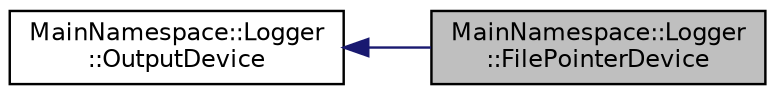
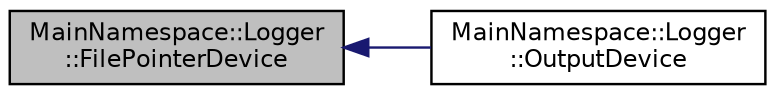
(400, 48) -> (400, 48)
